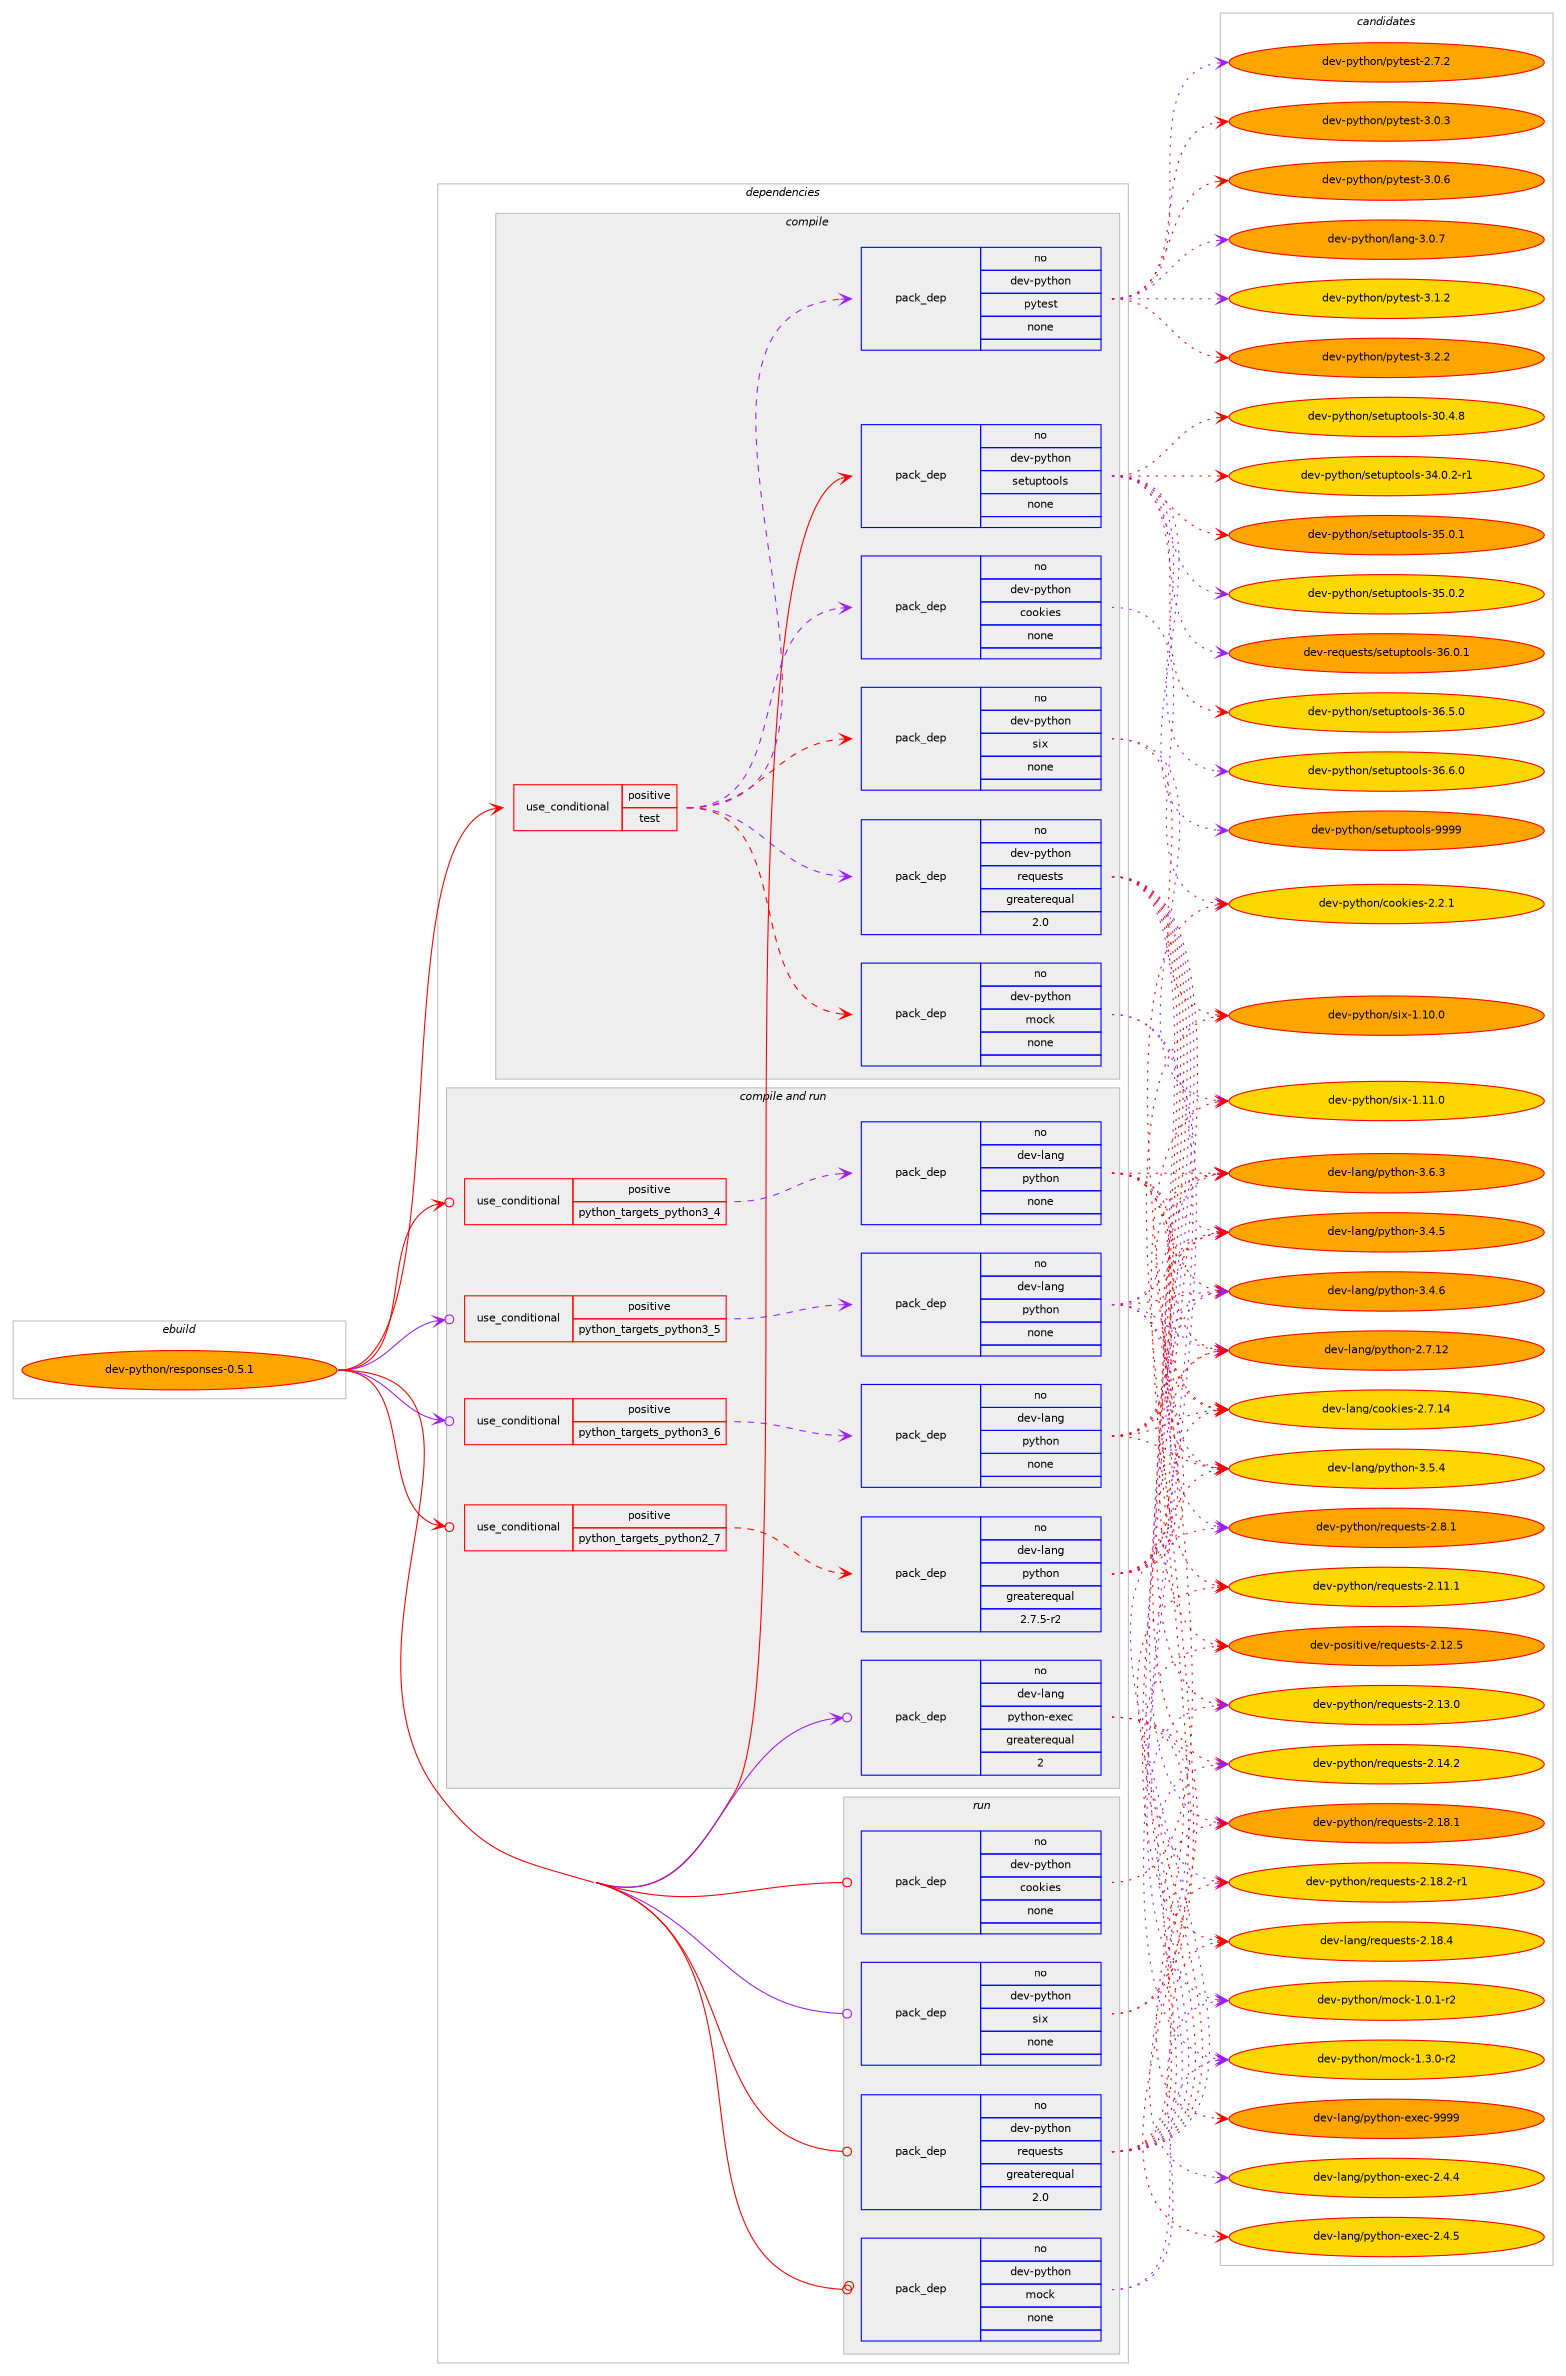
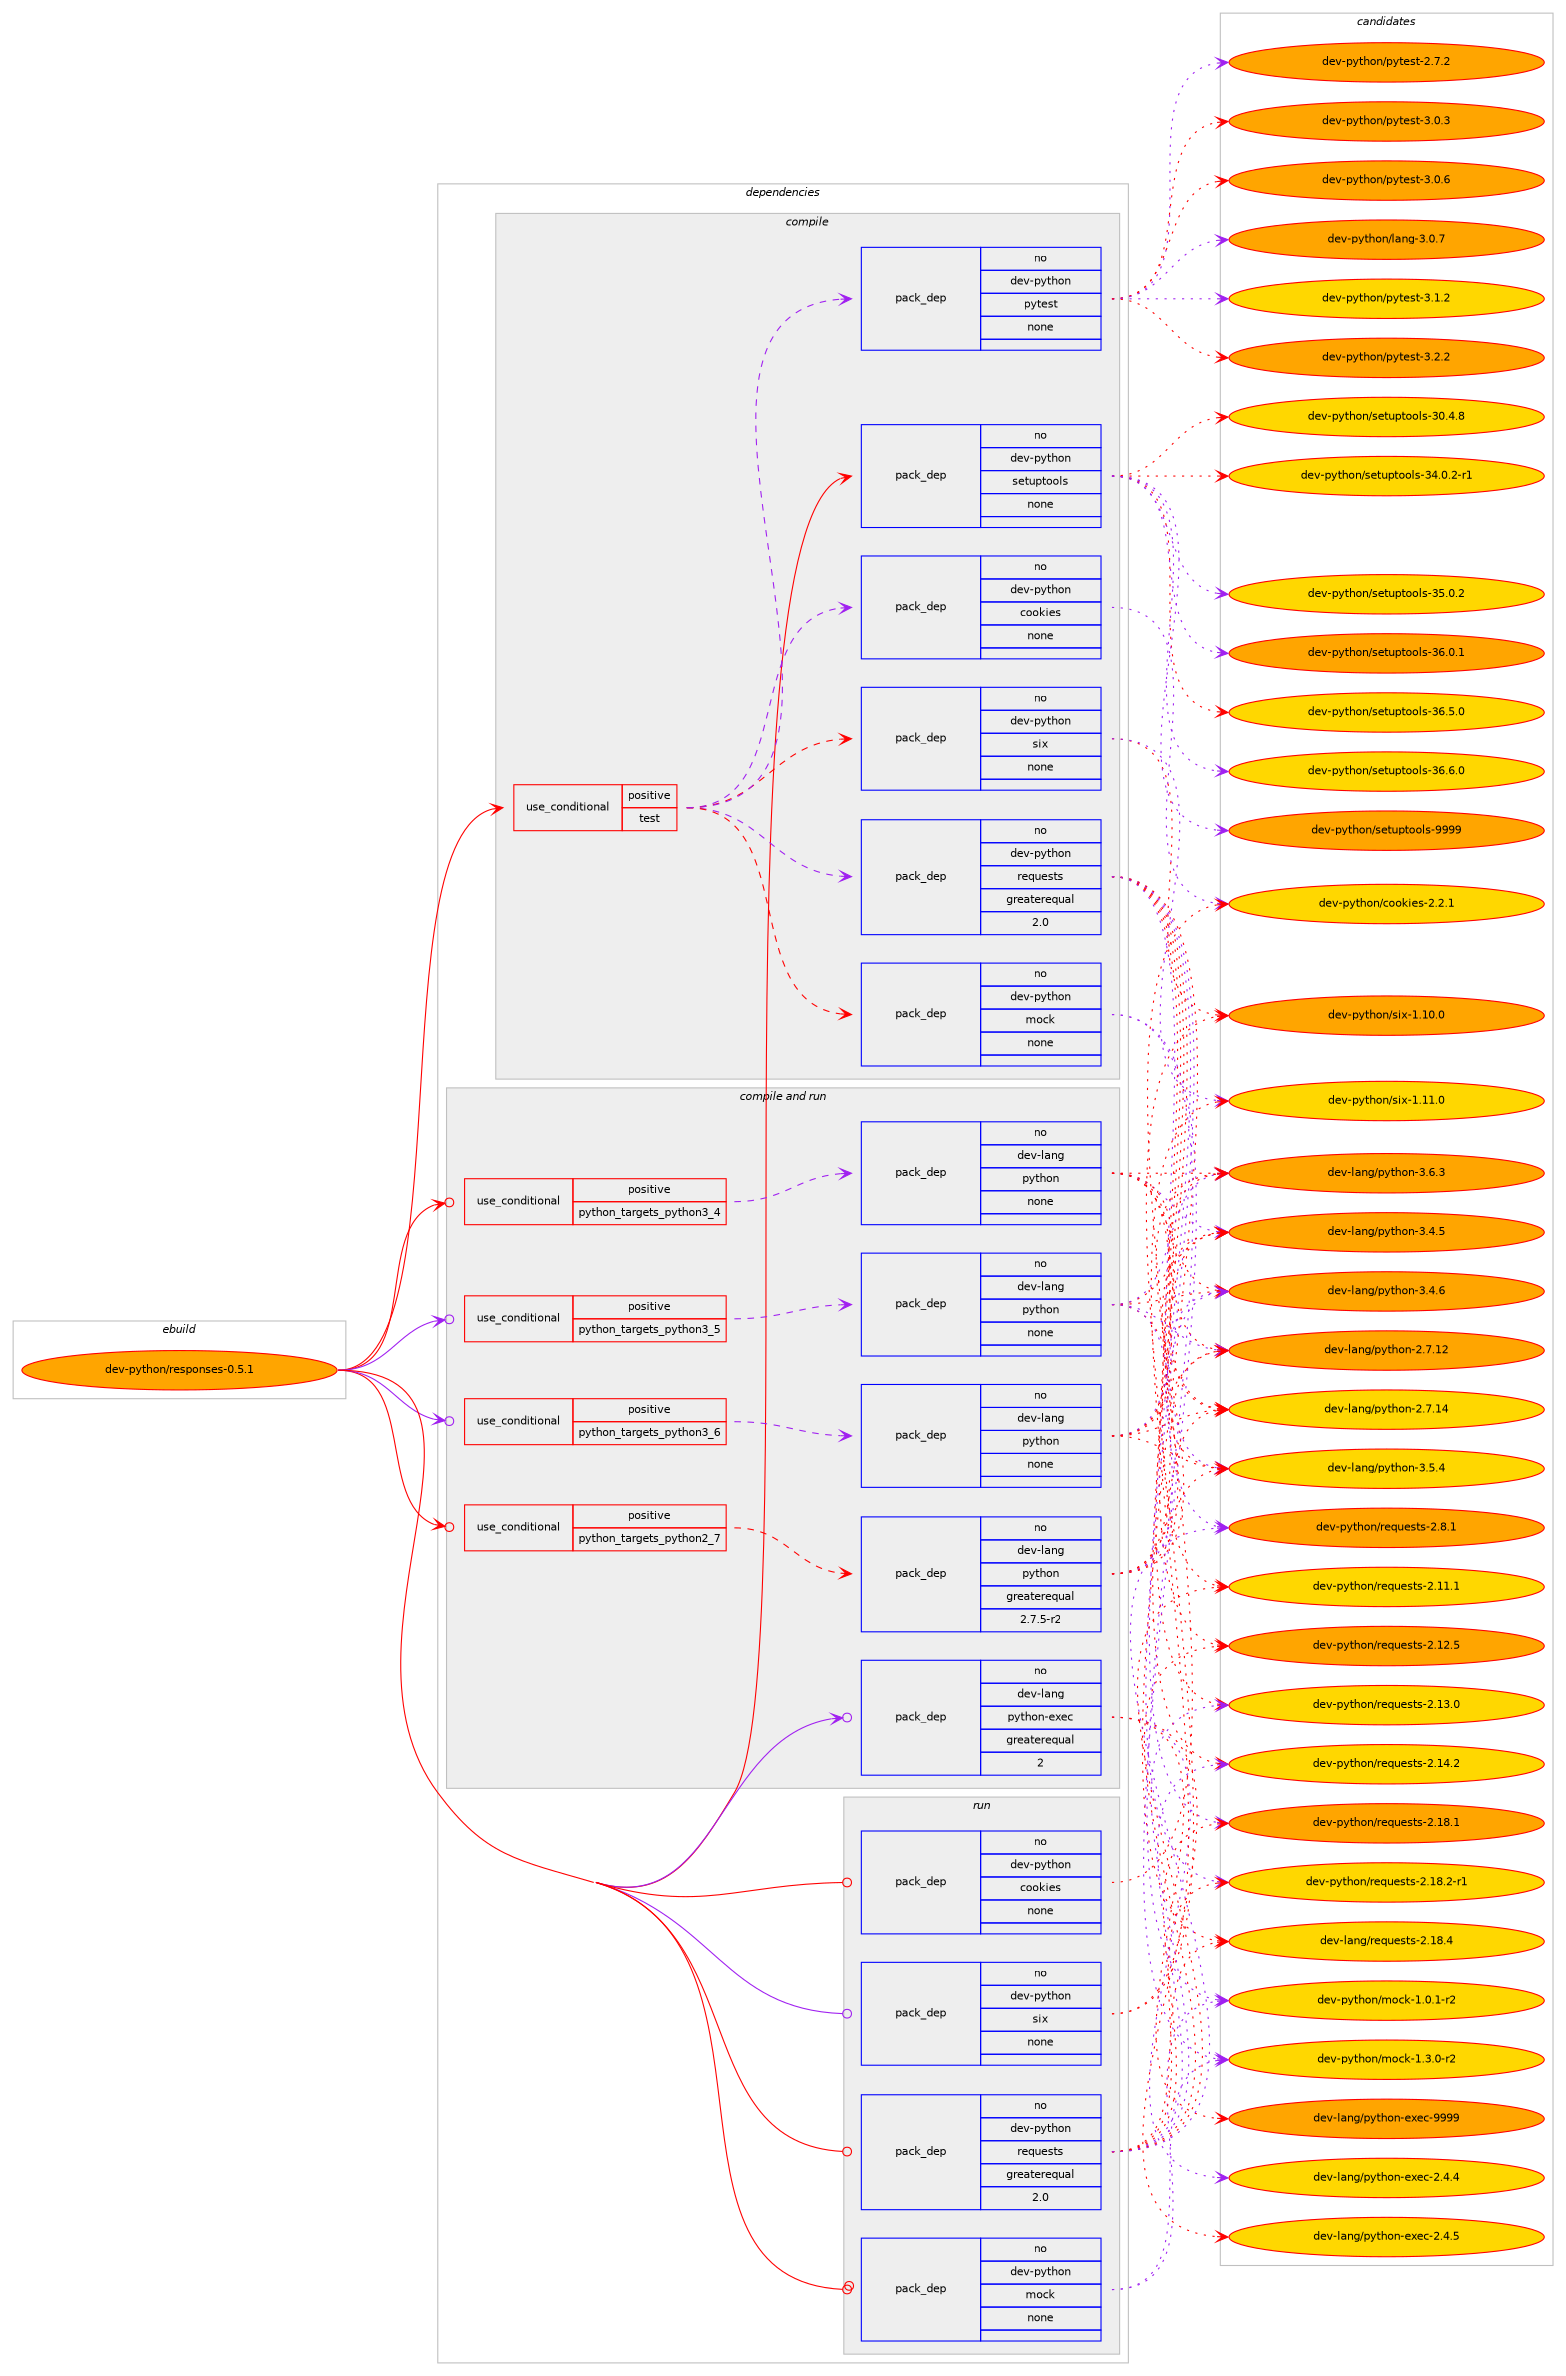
(1387, 535) -> none
(1387, 653) -> (1387, 653)
(1387, 1410) -> (1387, 1410)
(1387, 1646) -> (1387, 1646)
